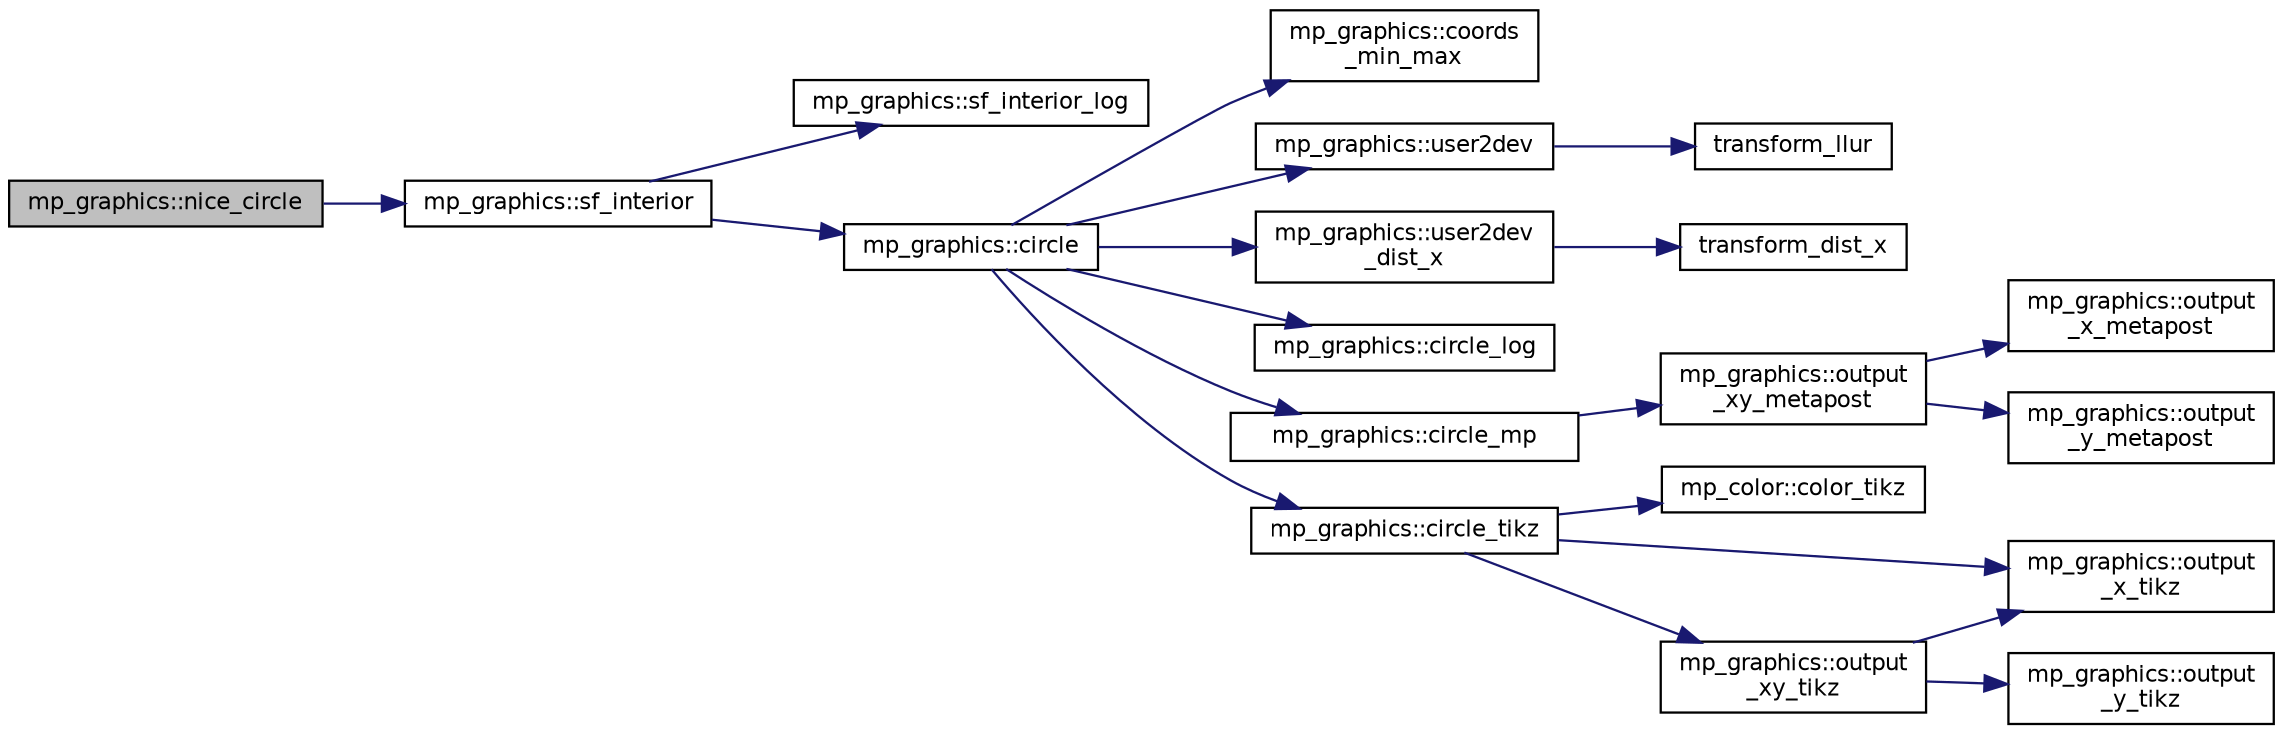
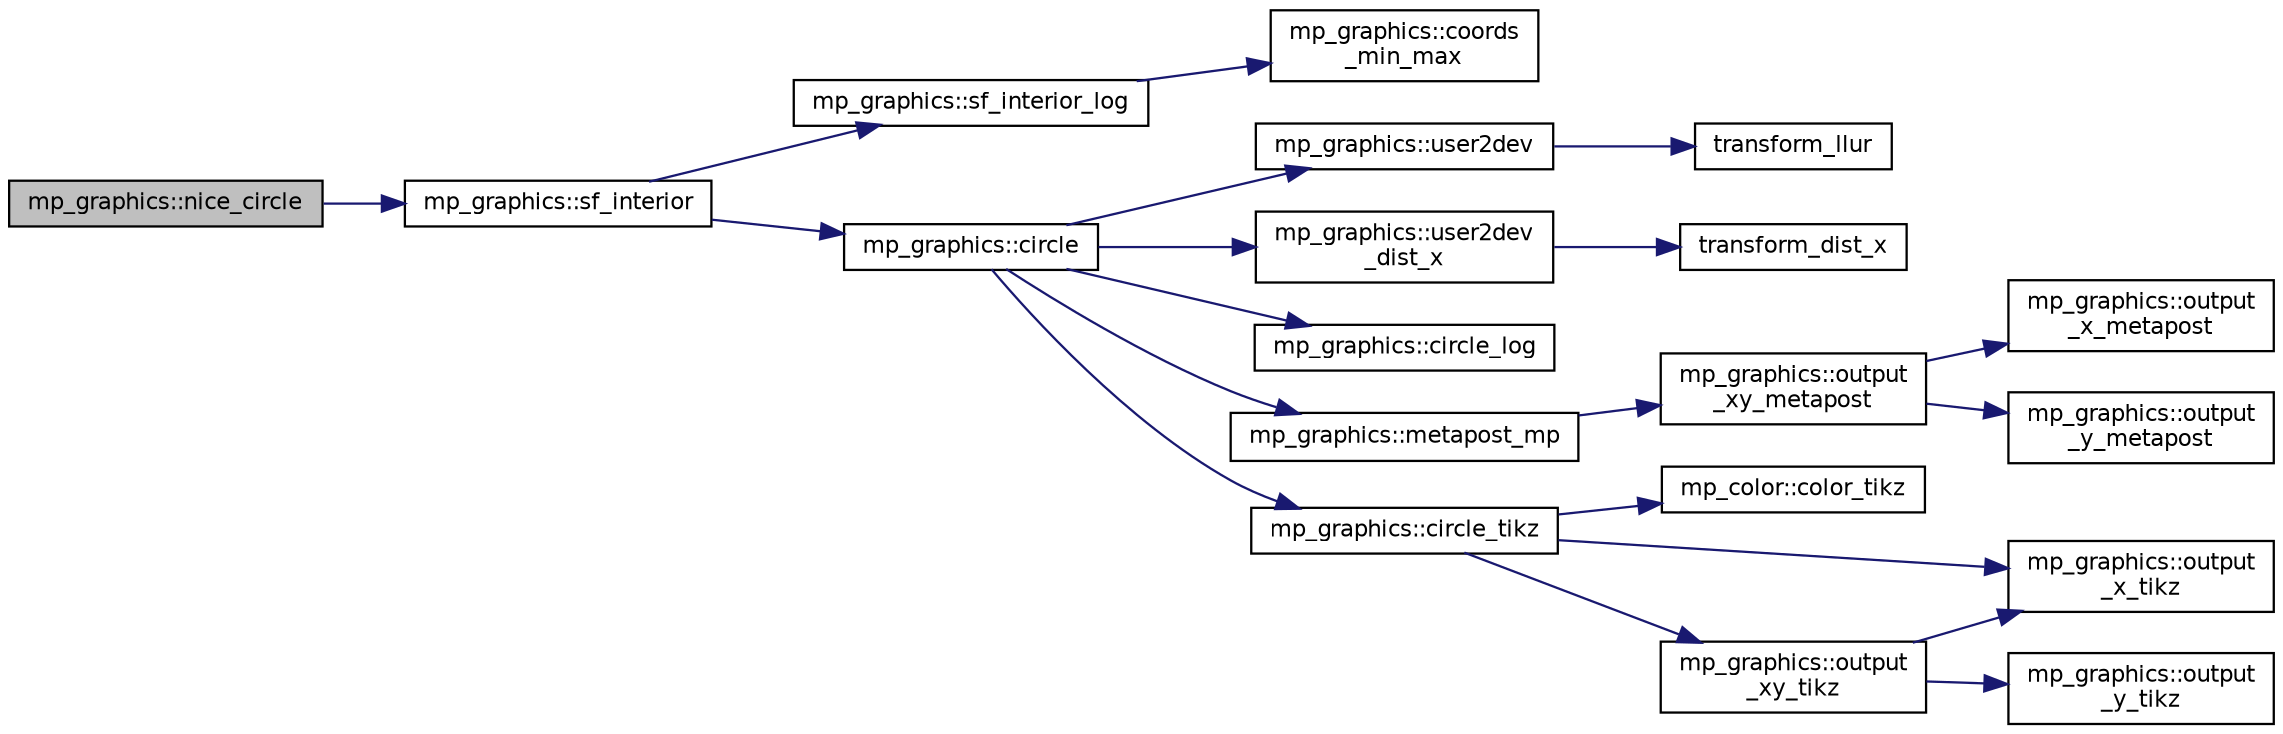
(1137, 154) -> (1192, 74)
(1405, 437) -> (1405, 437)
